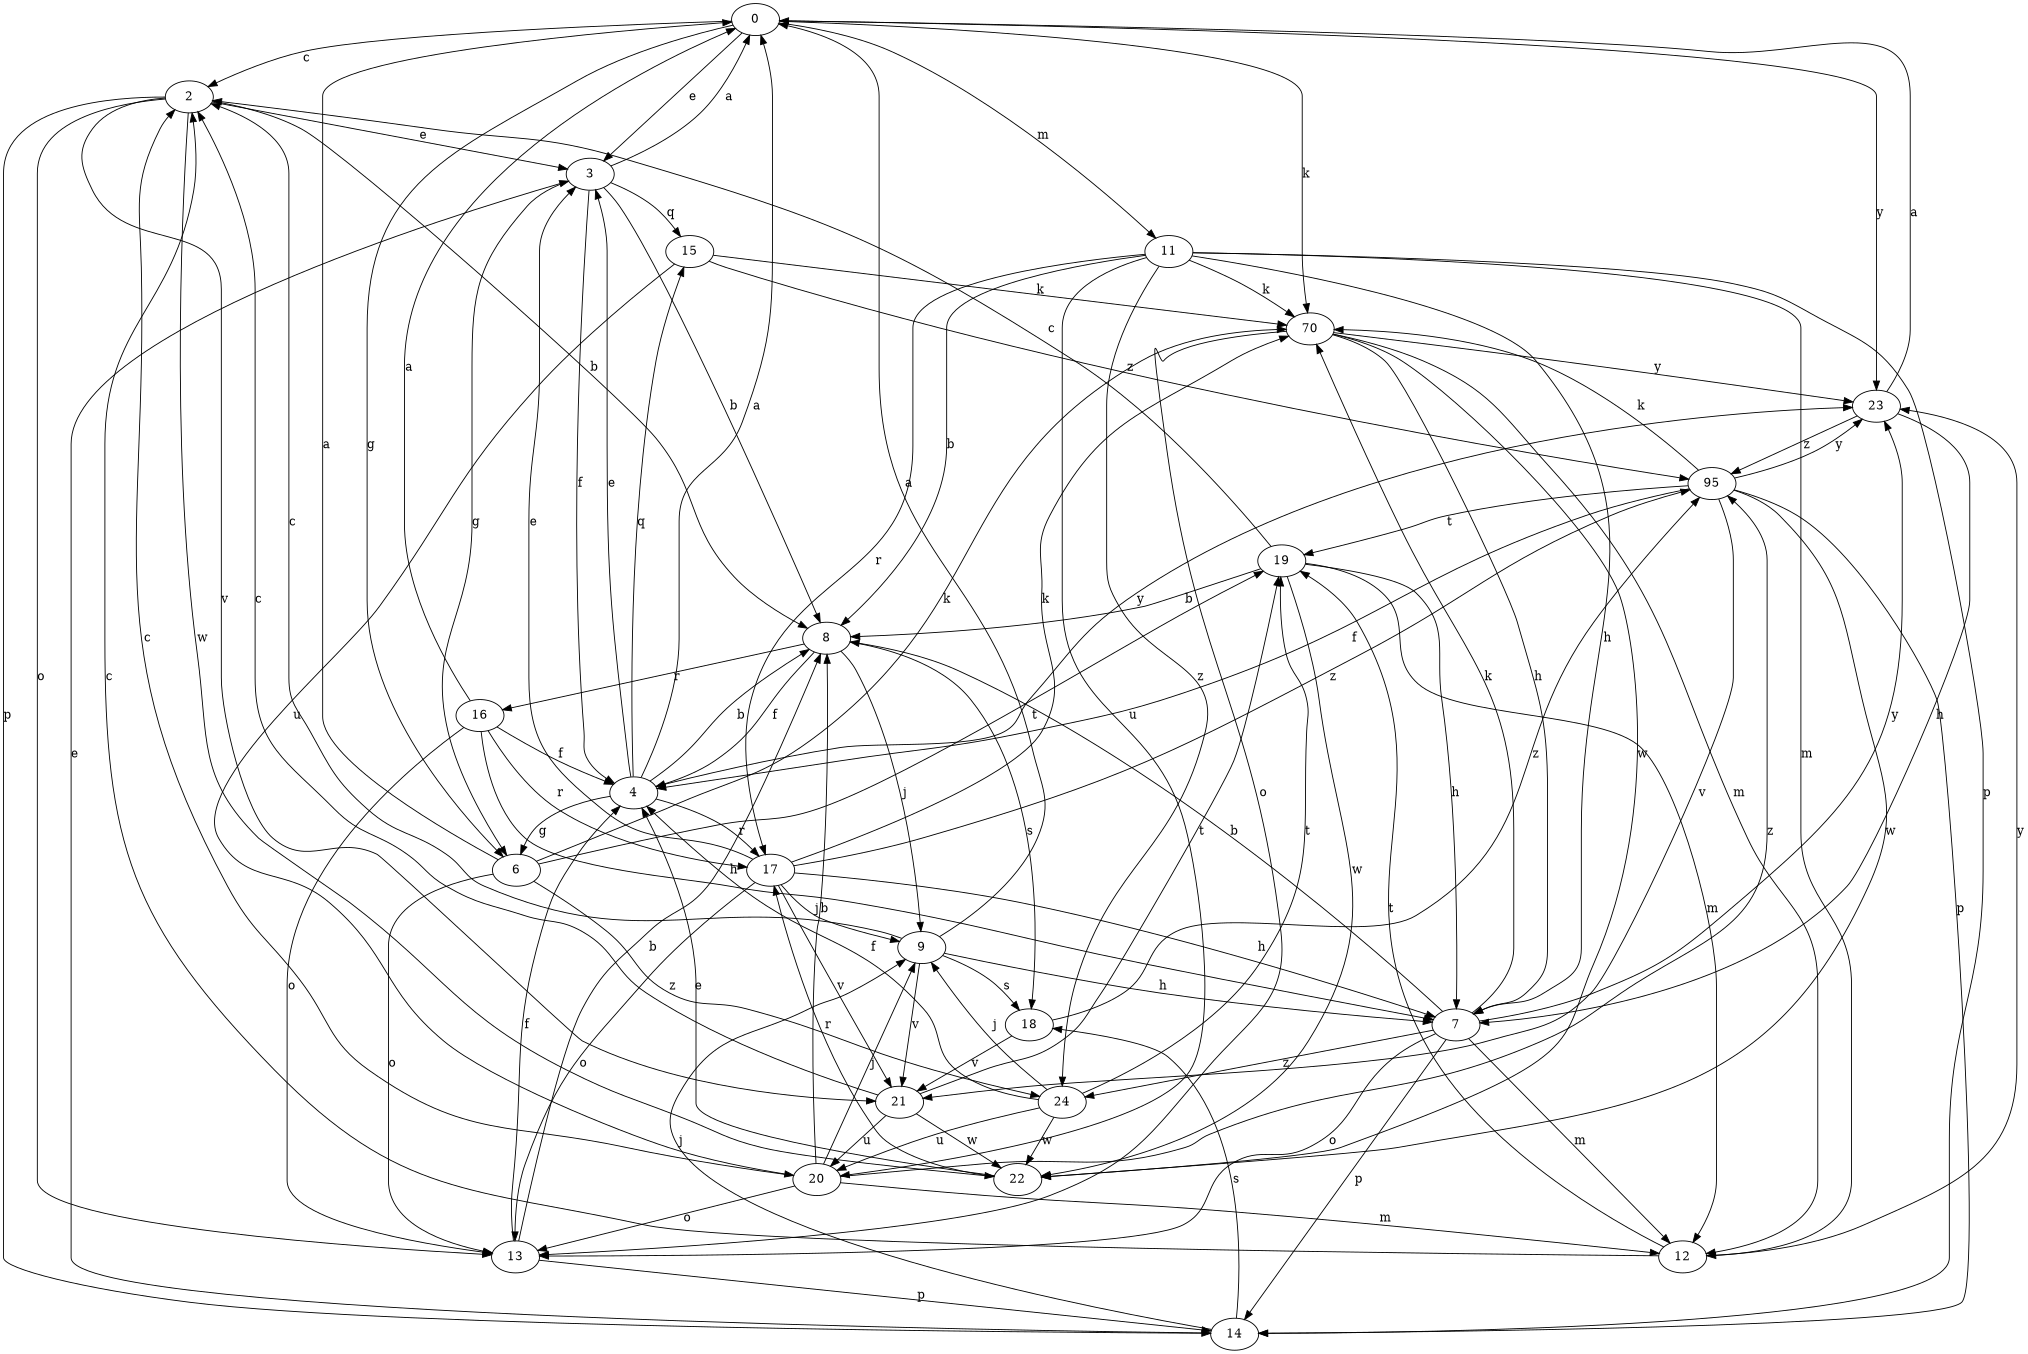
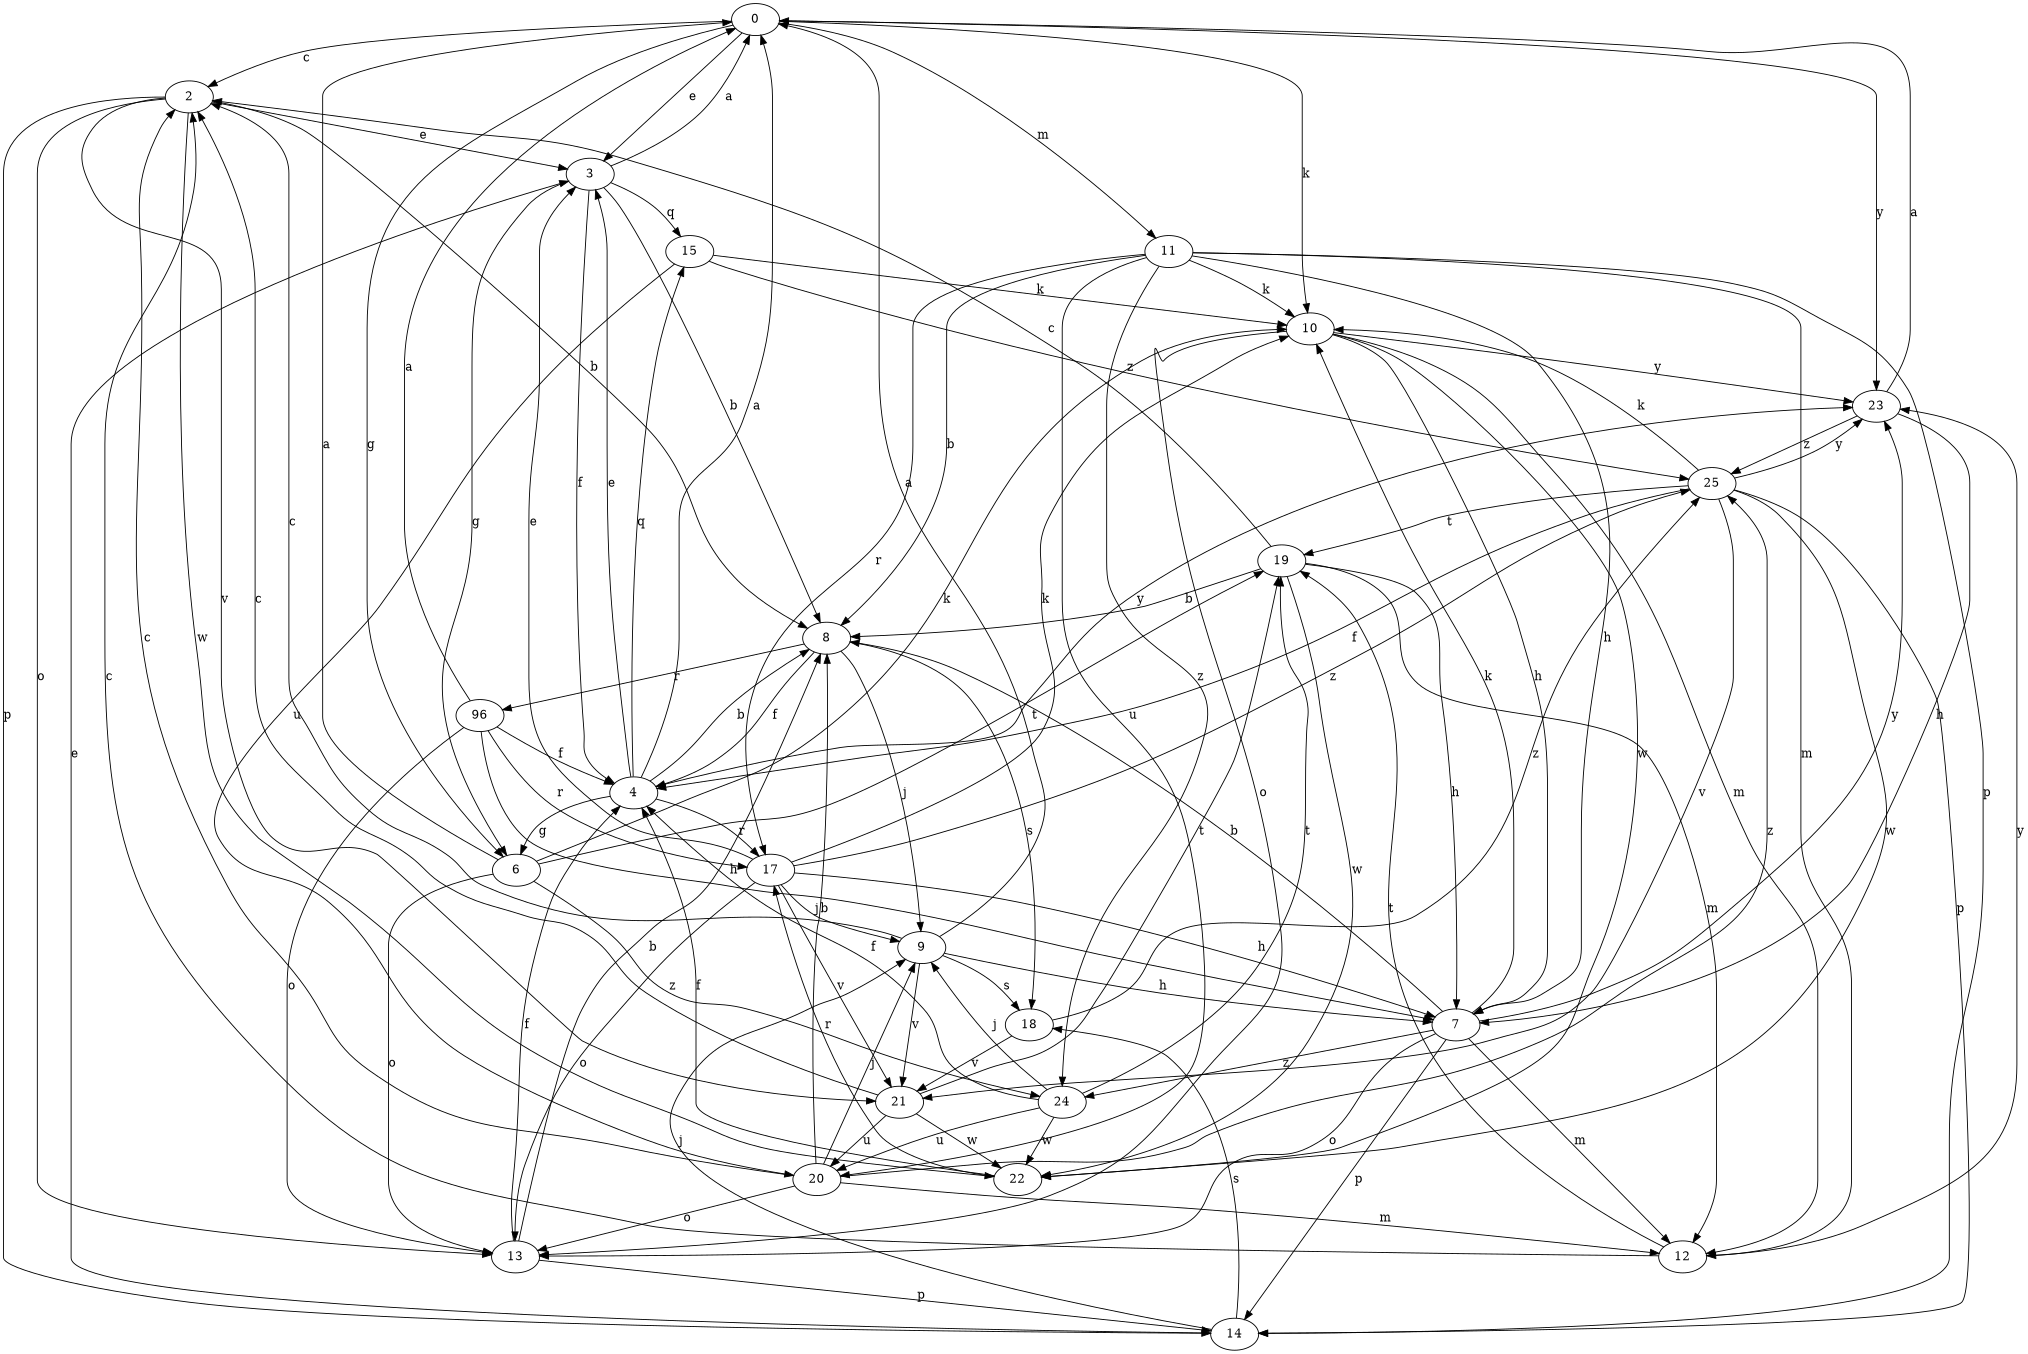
(1310, 329) -> (1310, 329)
(1712, 484) -> (1712, 484)
(480, 716) -> (480, 716)
(699, 986) -> (699, 986)
